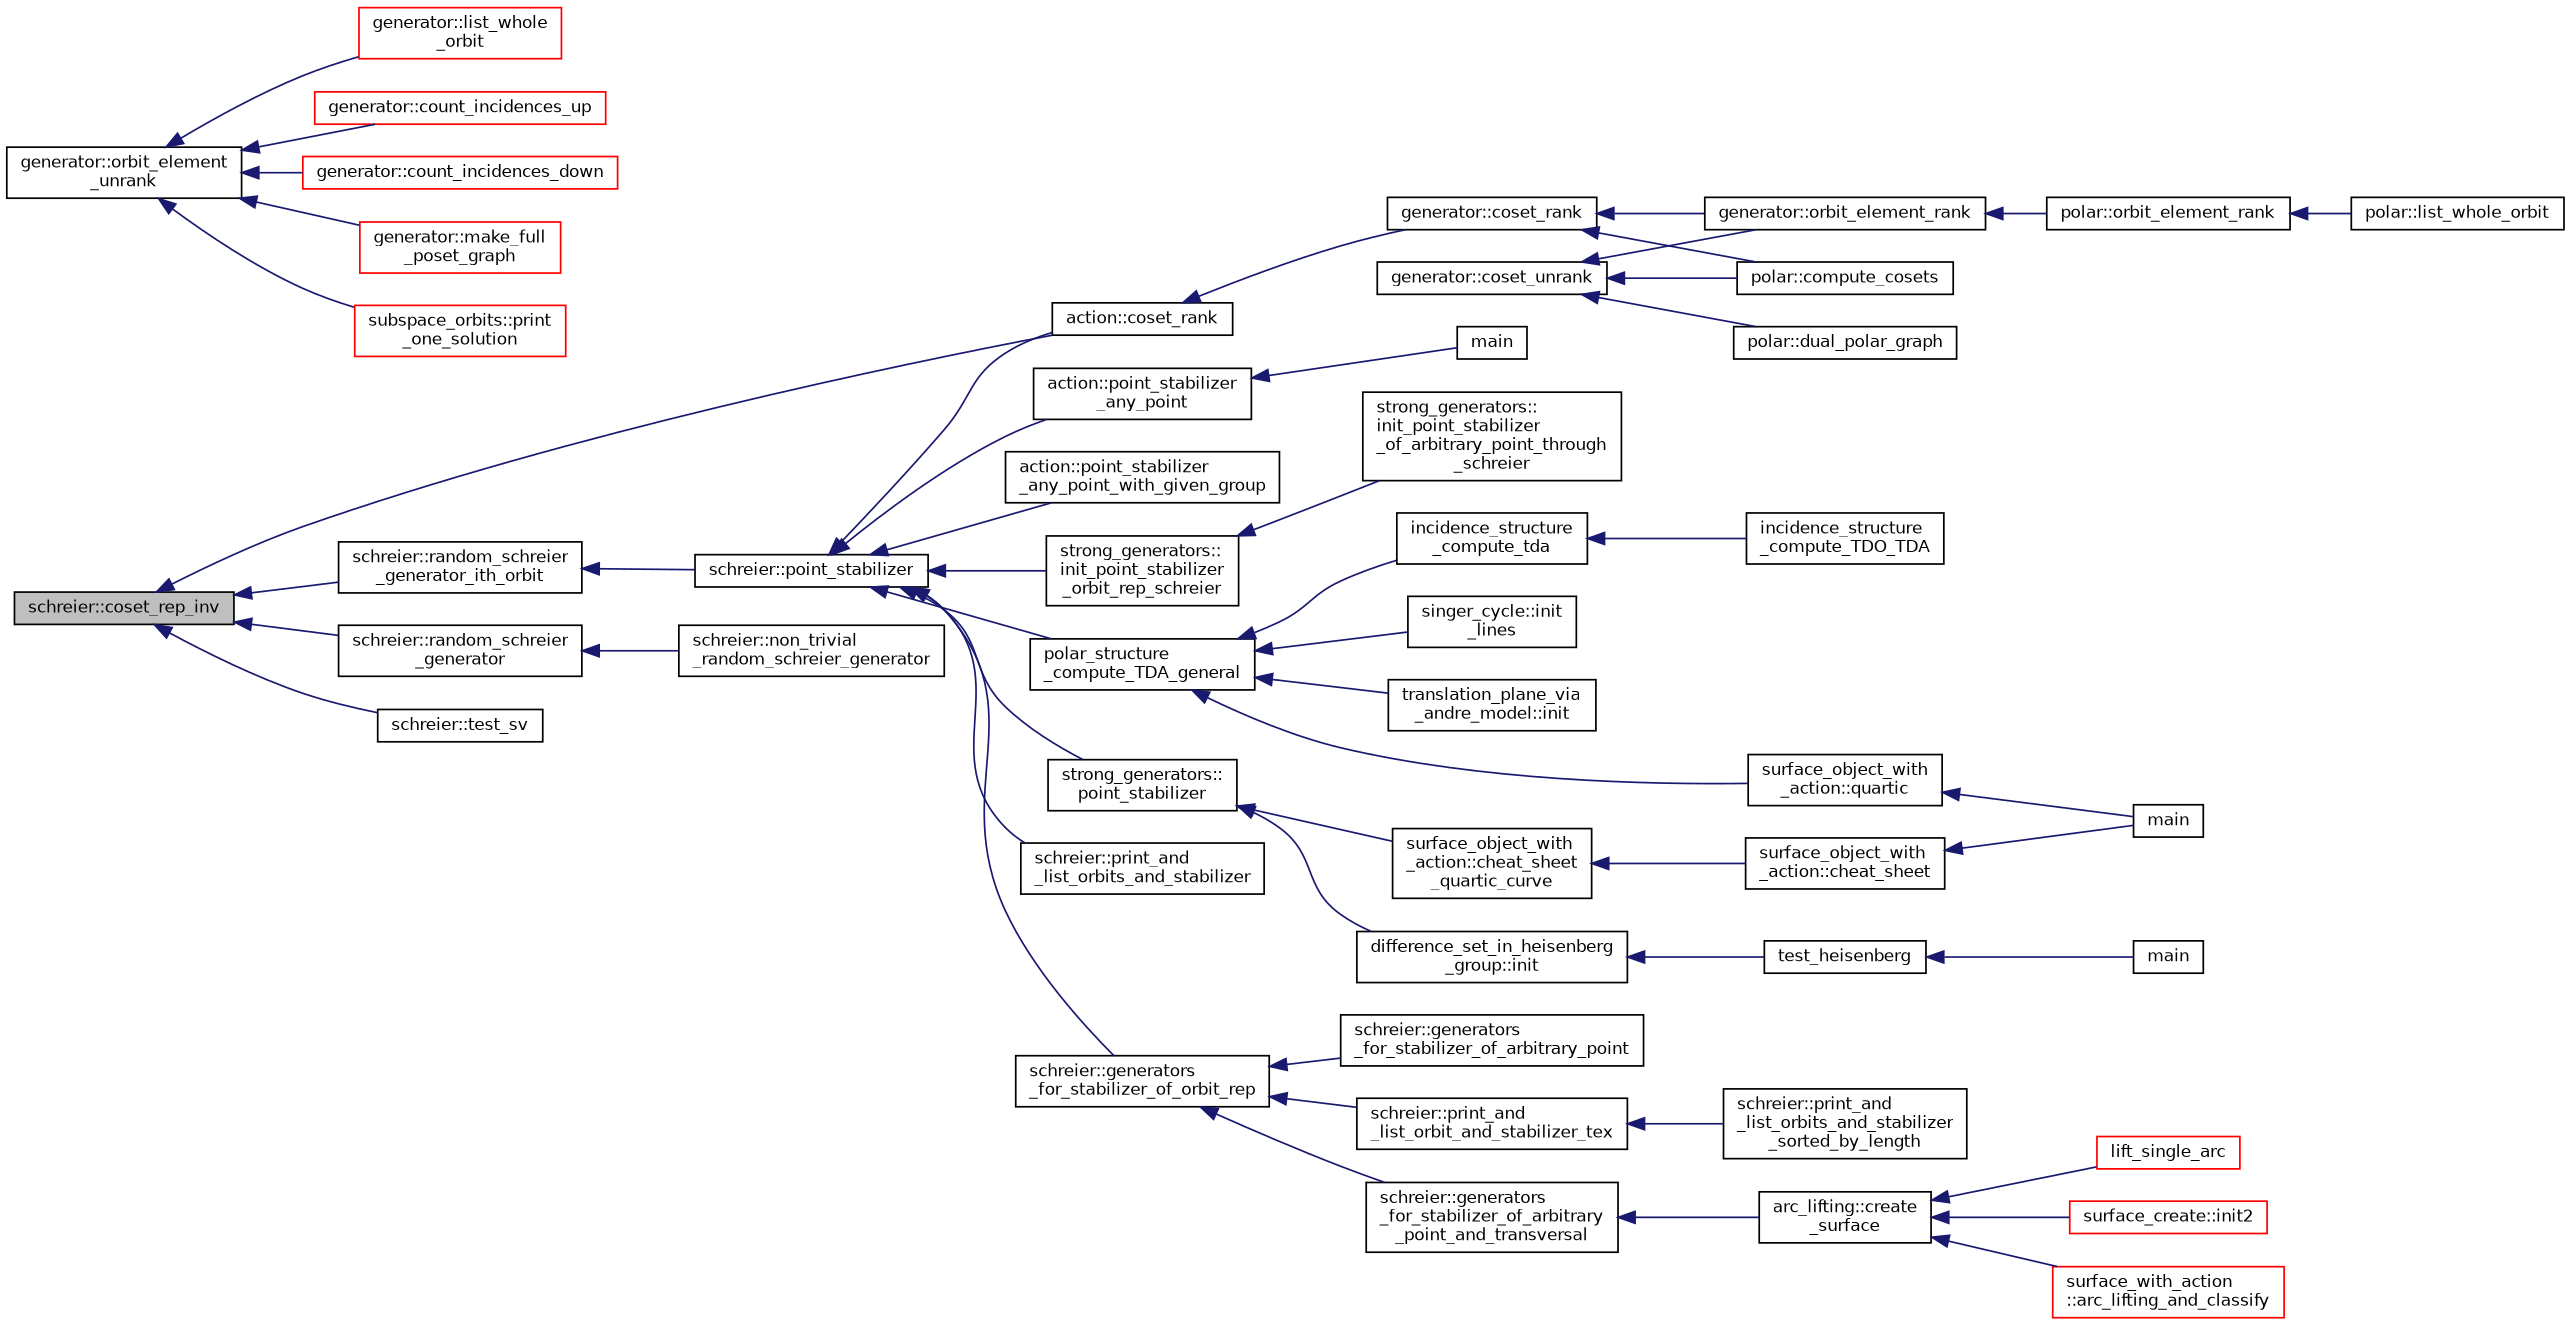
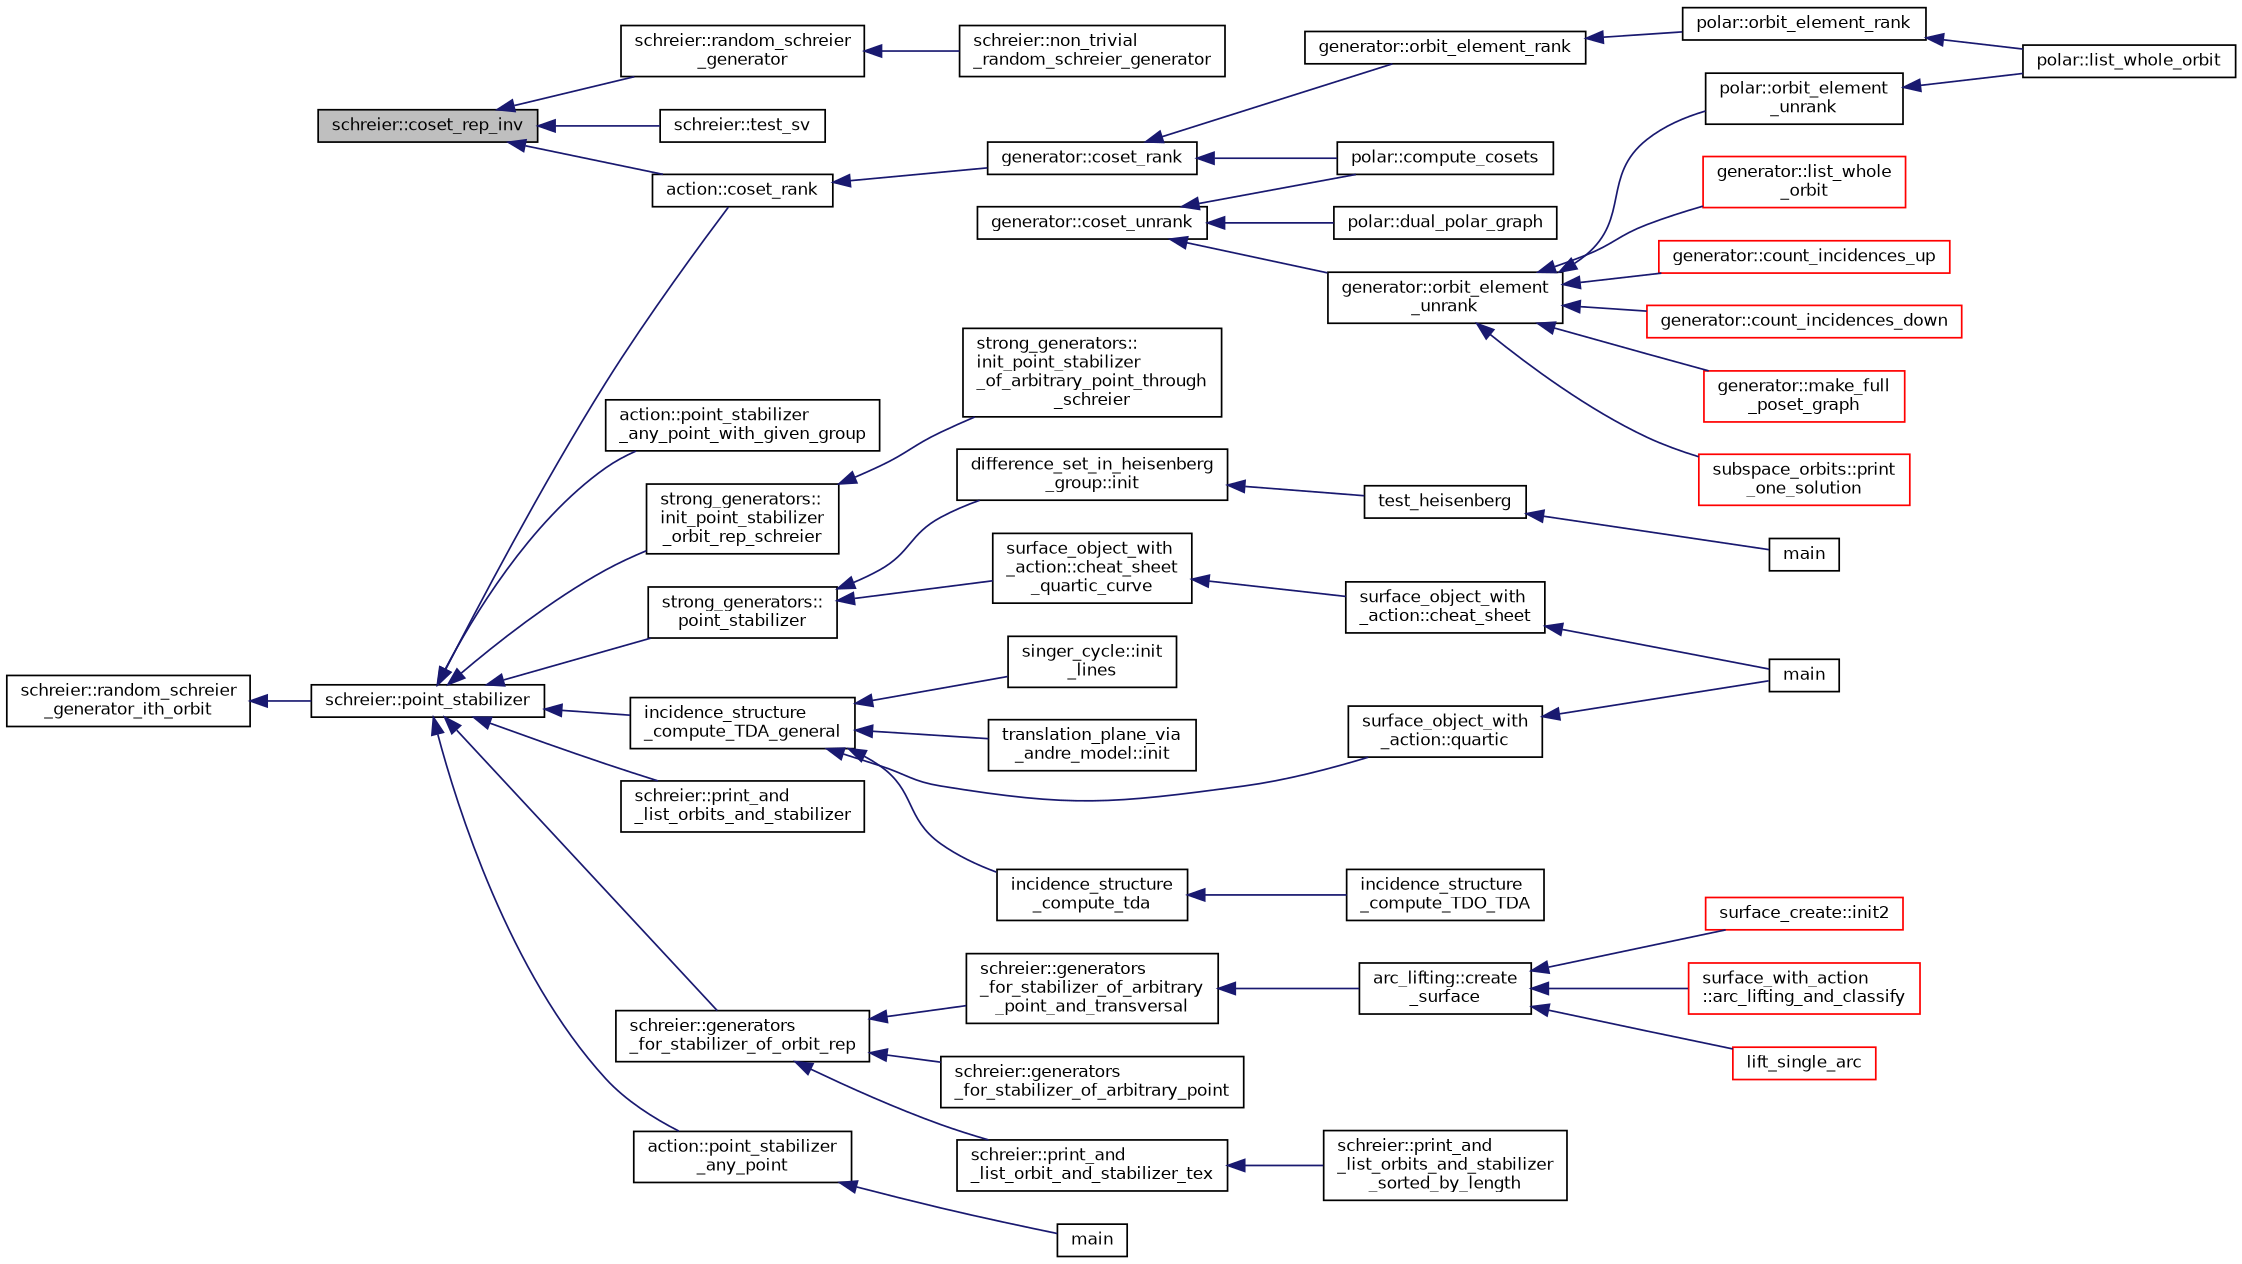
none -> (1804, 99)
(1697, 241) -> (1257, 258)
(295, 587) -> none
(1142, 664) -> (743, 723)
